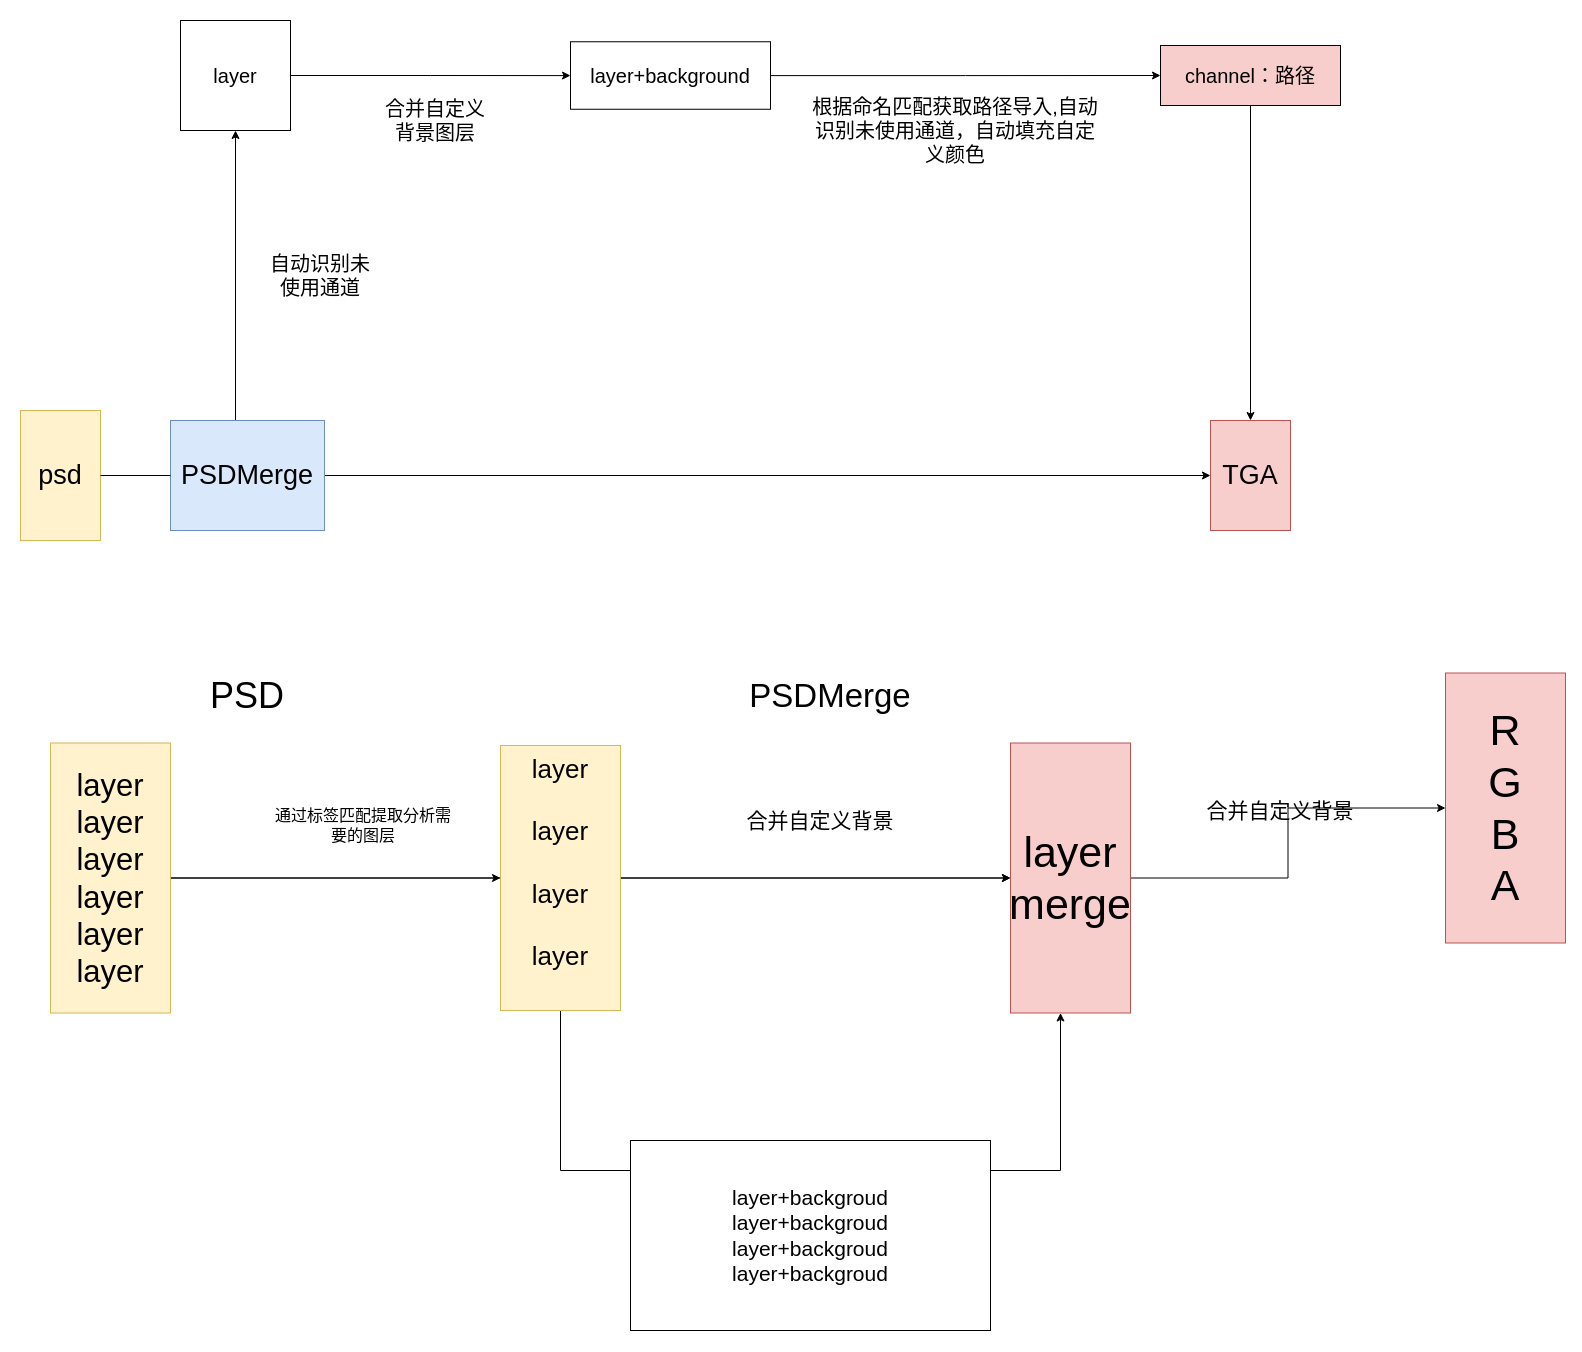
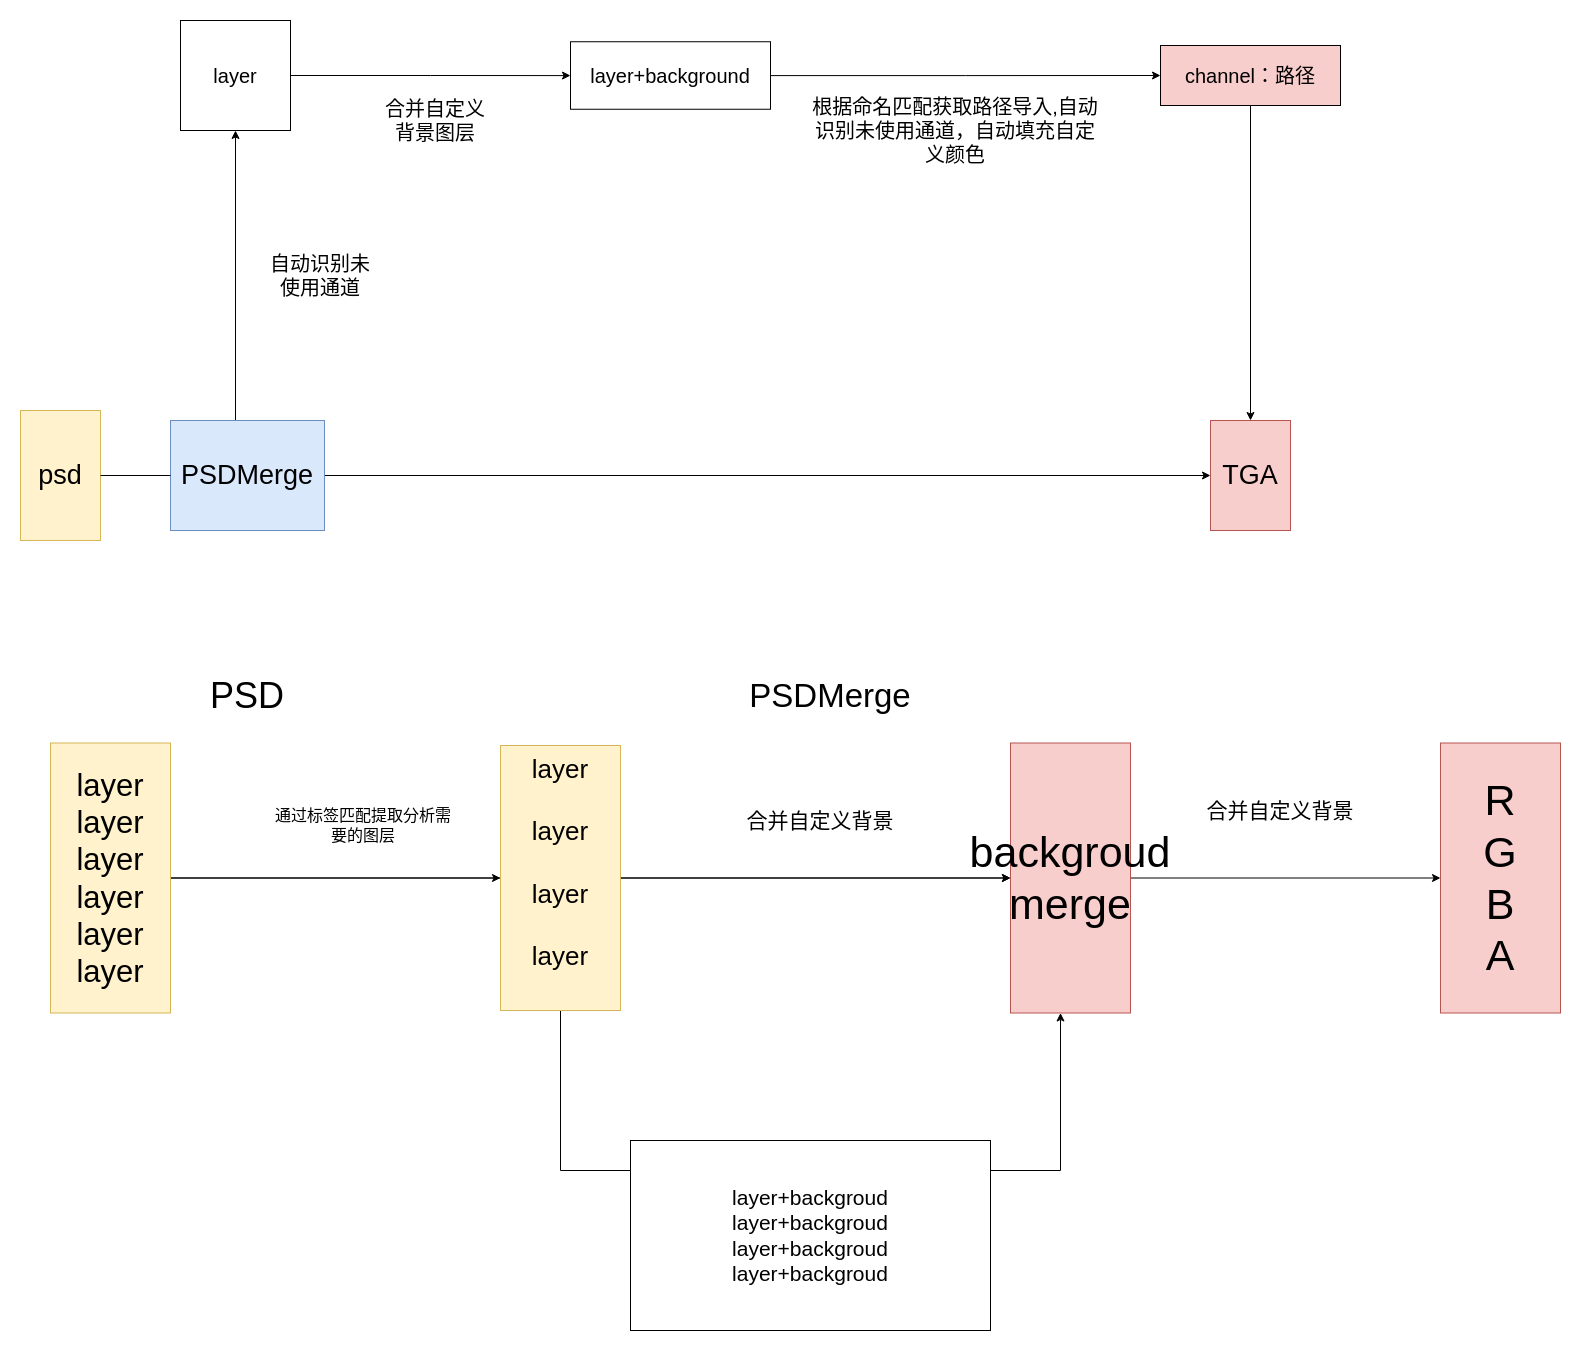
(1506, 808) -> (1501, 878)
(1071, 879) -> (1071, 879)
